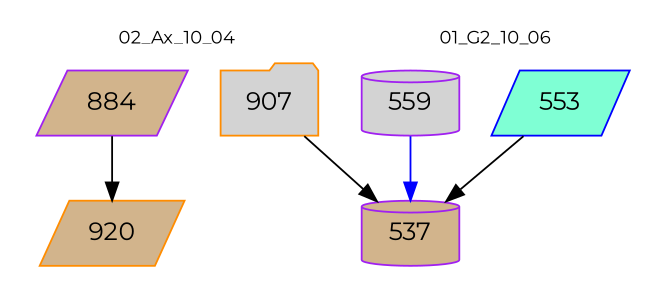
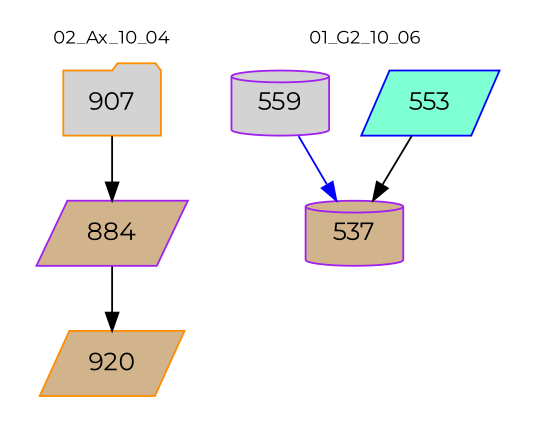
(321, 151) -> (112, 159)
